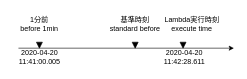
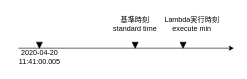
(39, 24) -> none
(135, 24) -> (135, 24)
(192, 24) -> (192, 24)
(185, 57) -> none
